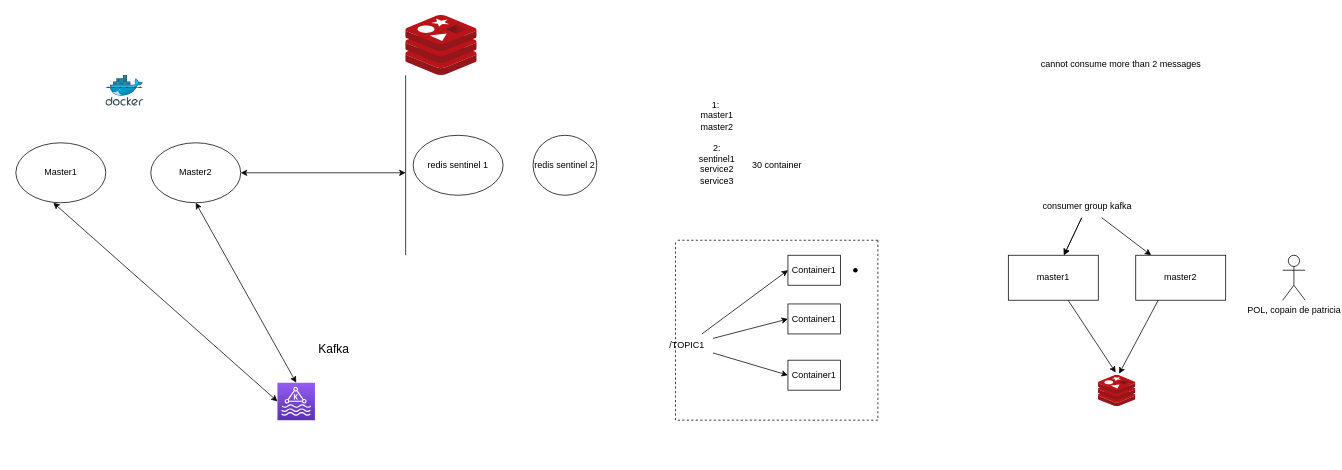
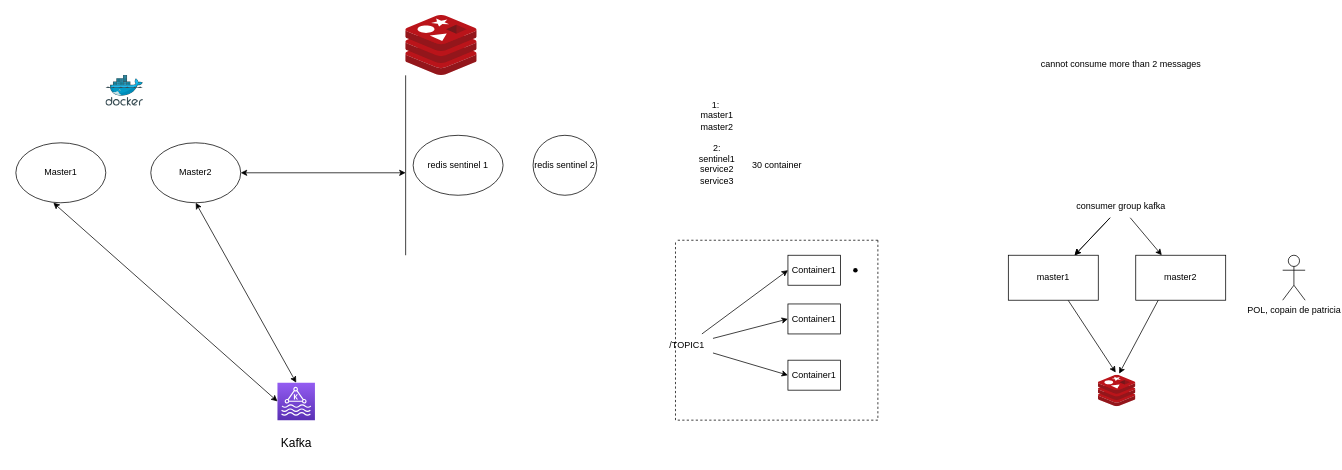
(1087, 207) -> (1121, 207)
(333, 349) -> (296, 443)
